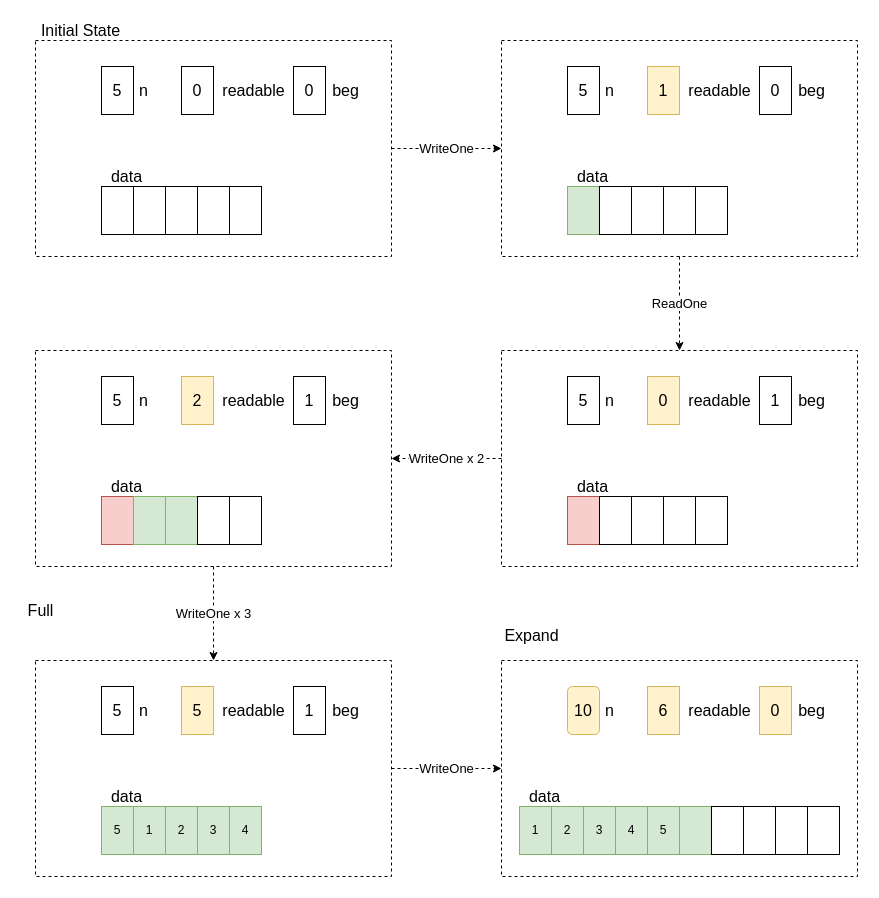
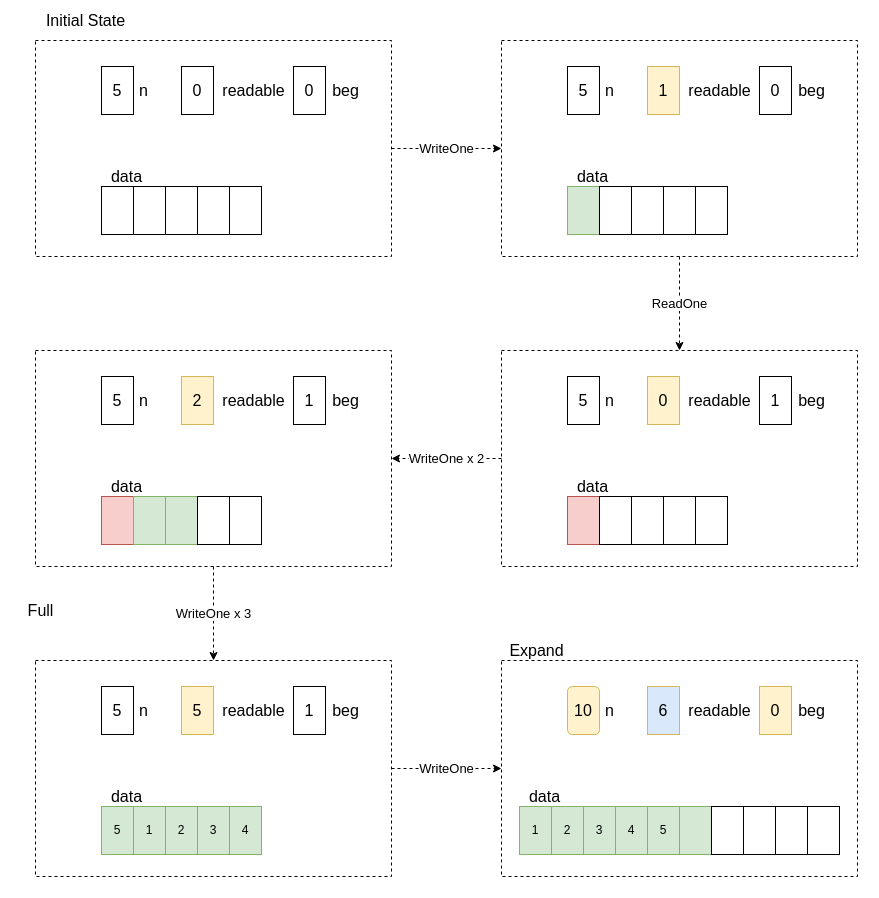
(81, 31) -> (86, 21)
(532, 636) -> (537, 651)
(664, 711) -> (664, 711)
